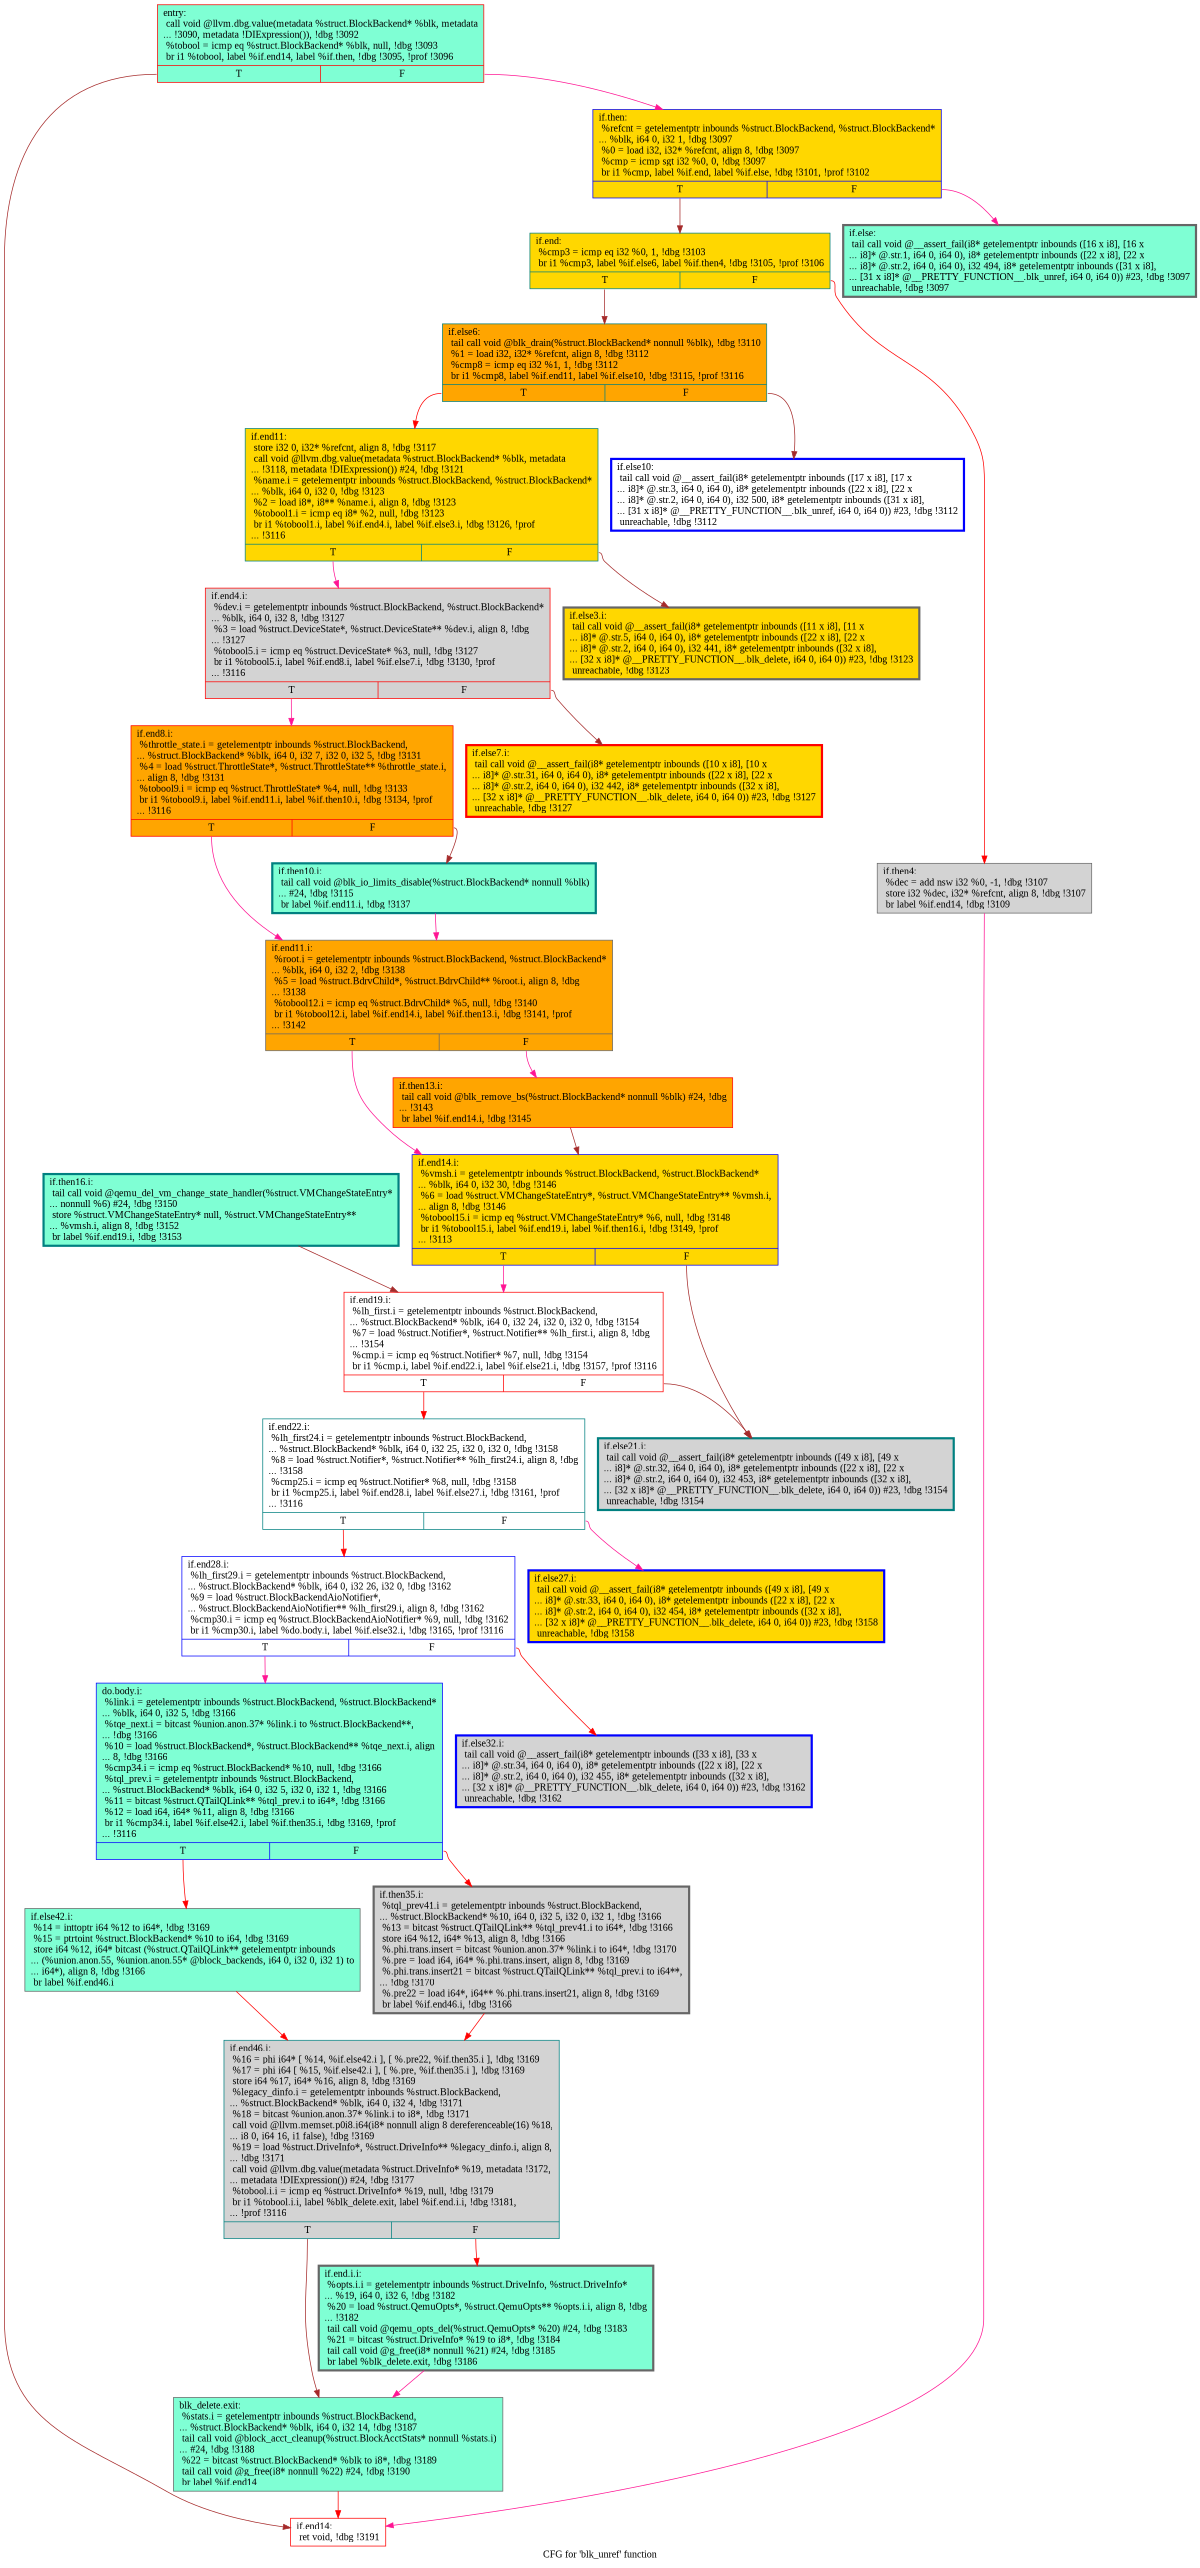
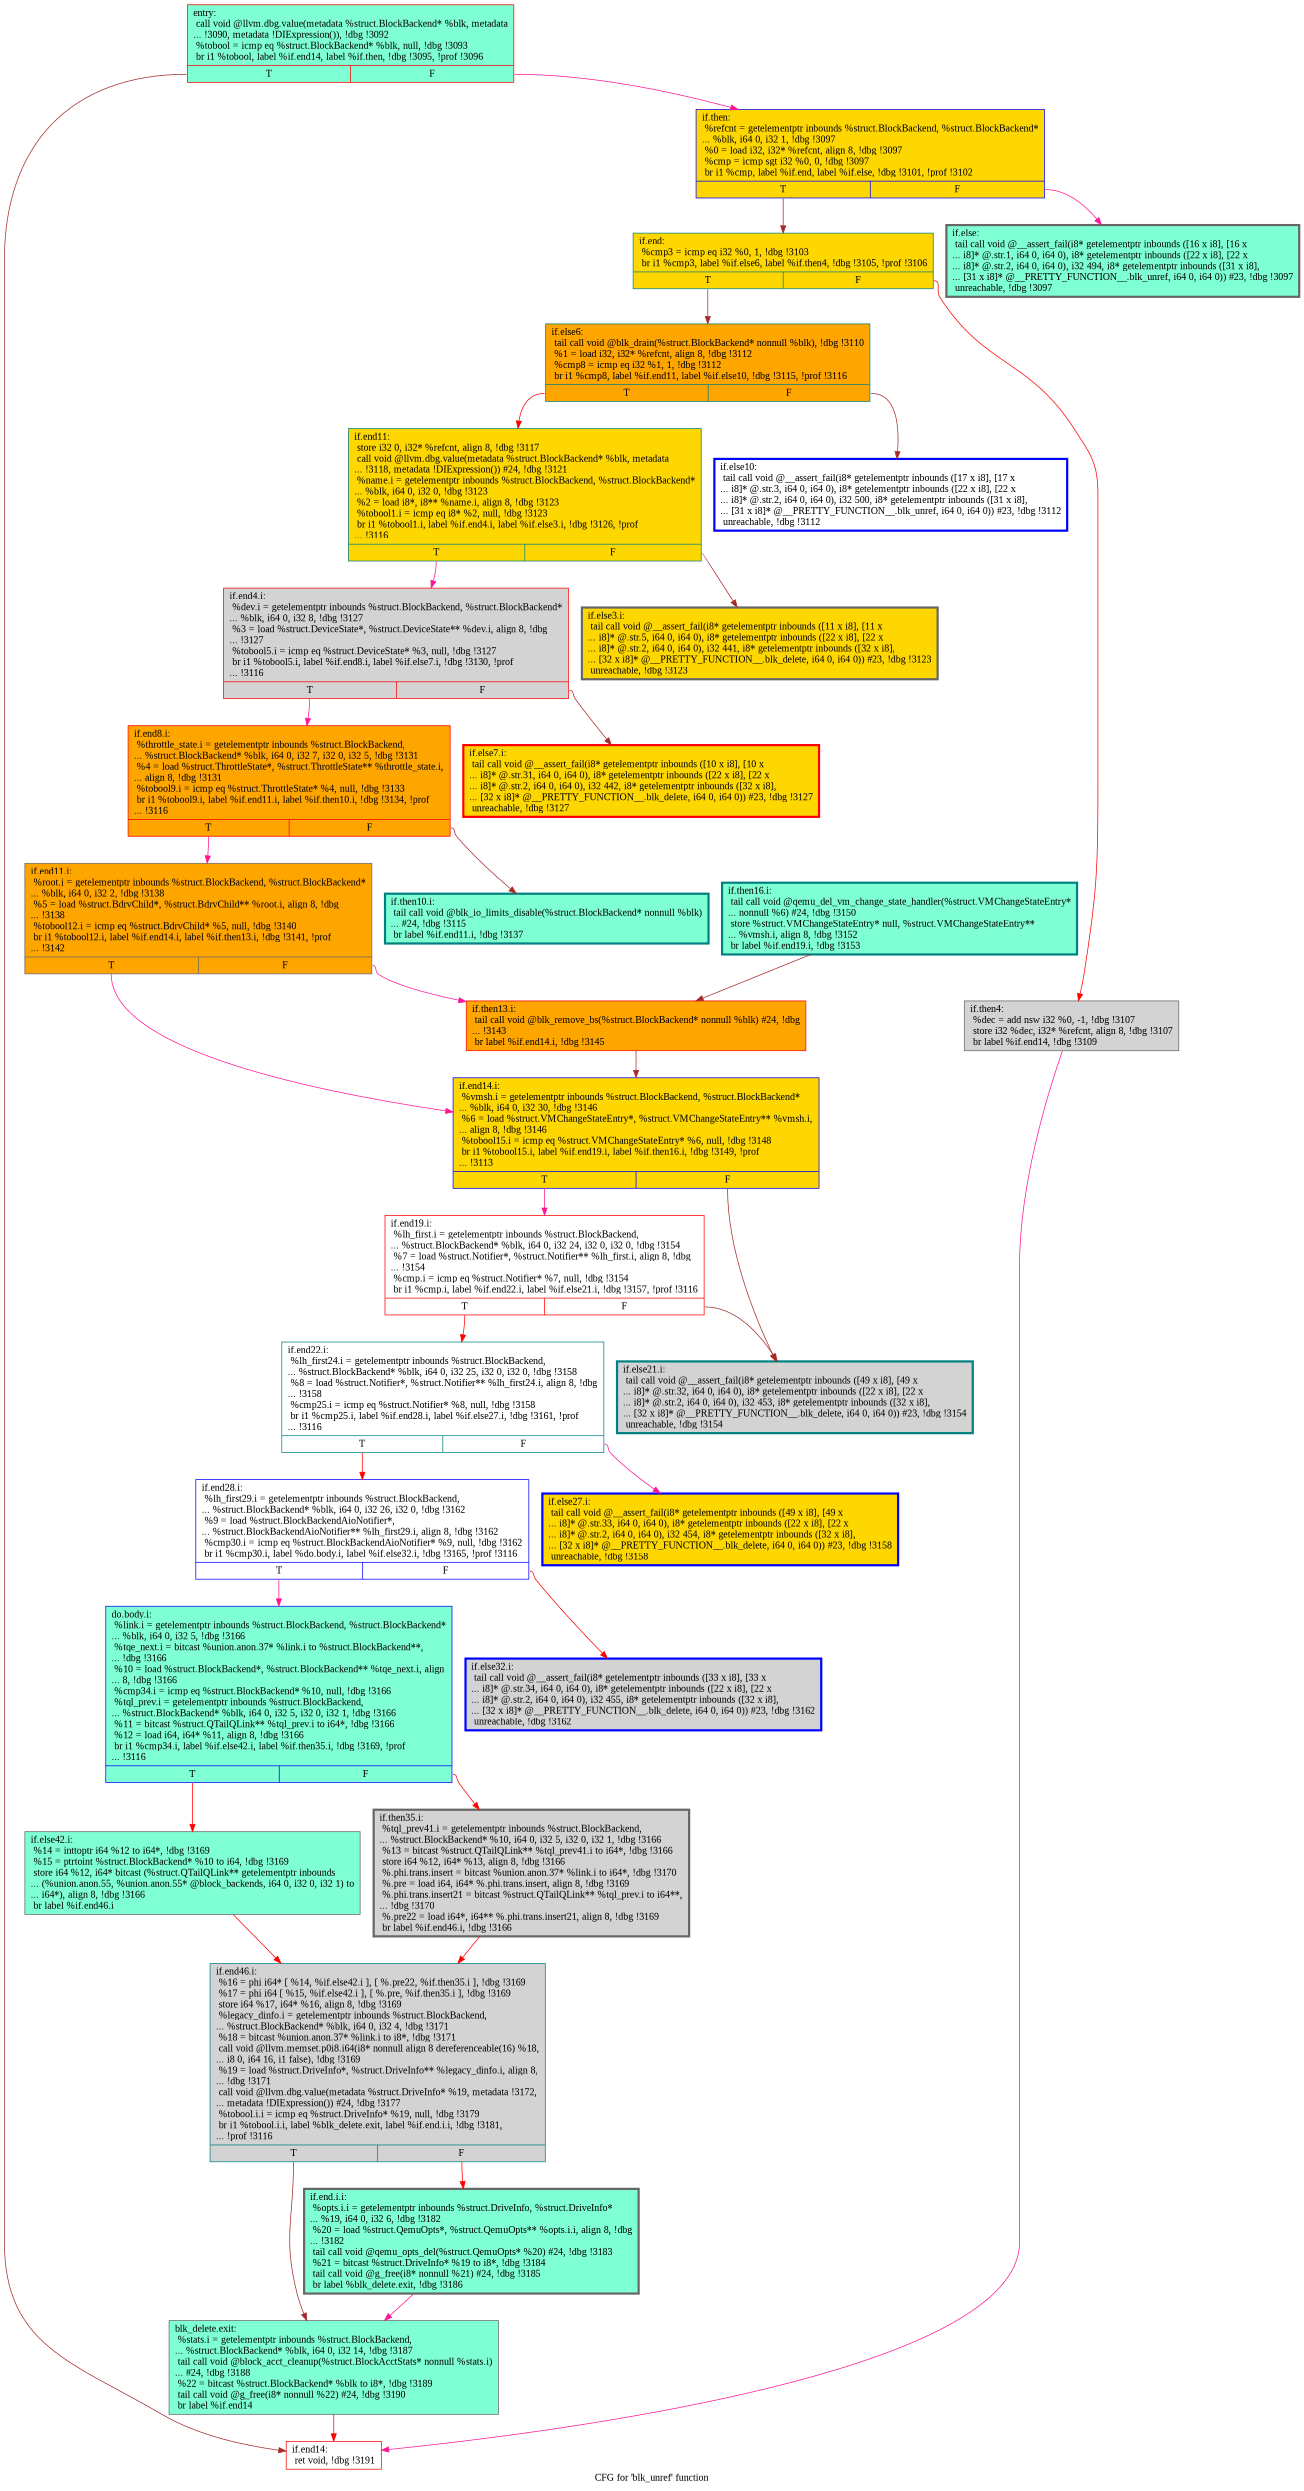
(436, 923) -> none
(345, 1267) -> (757, 976)
